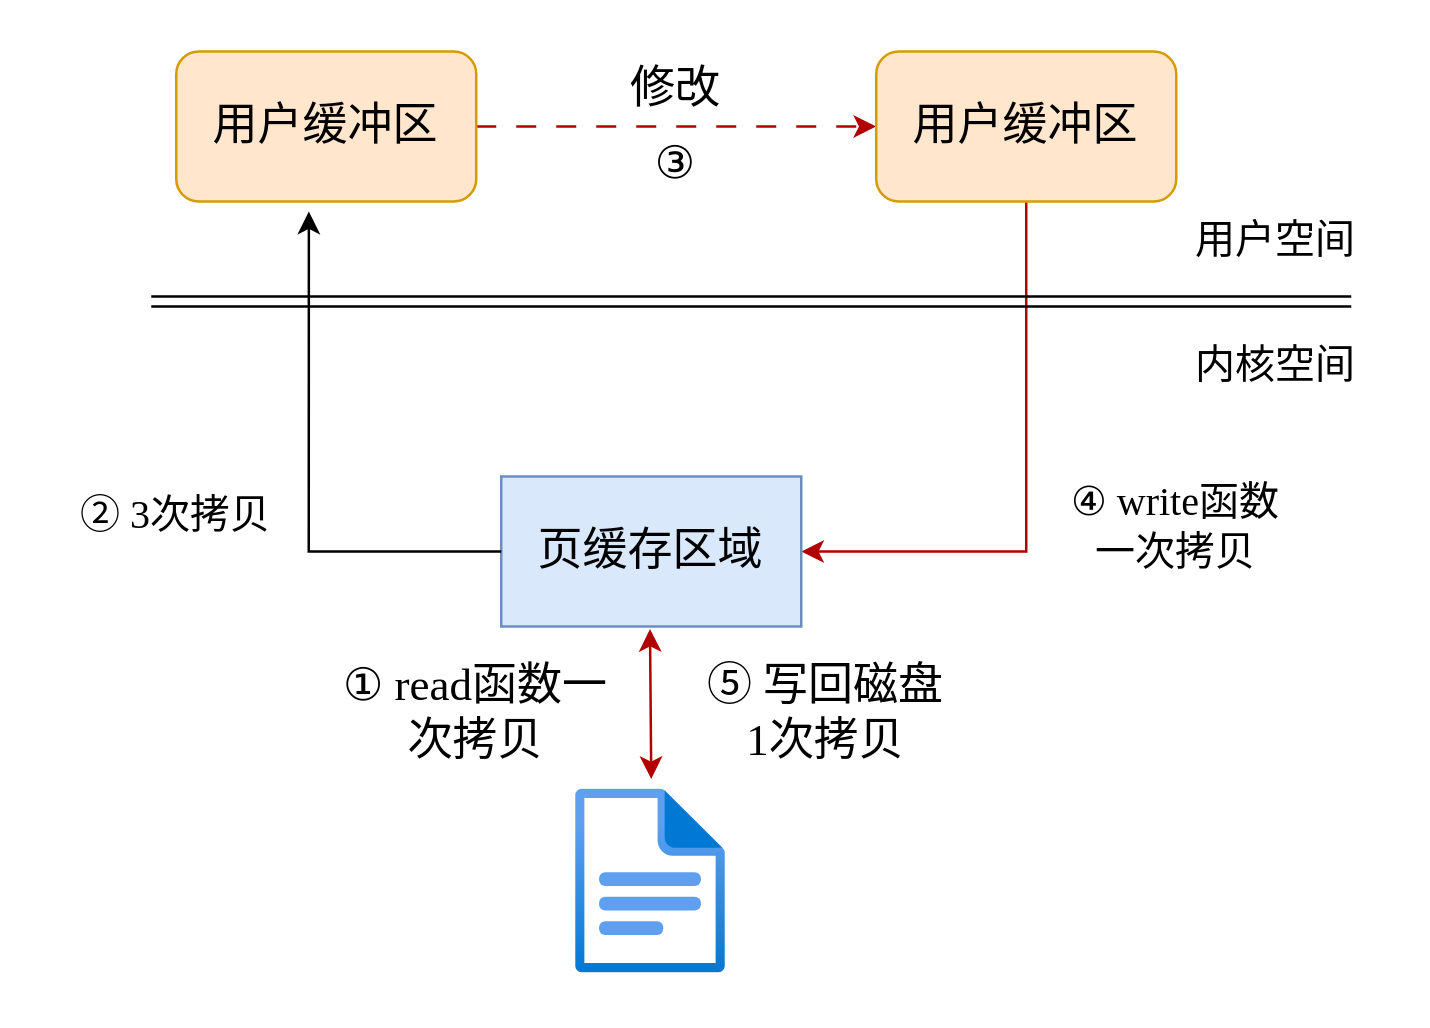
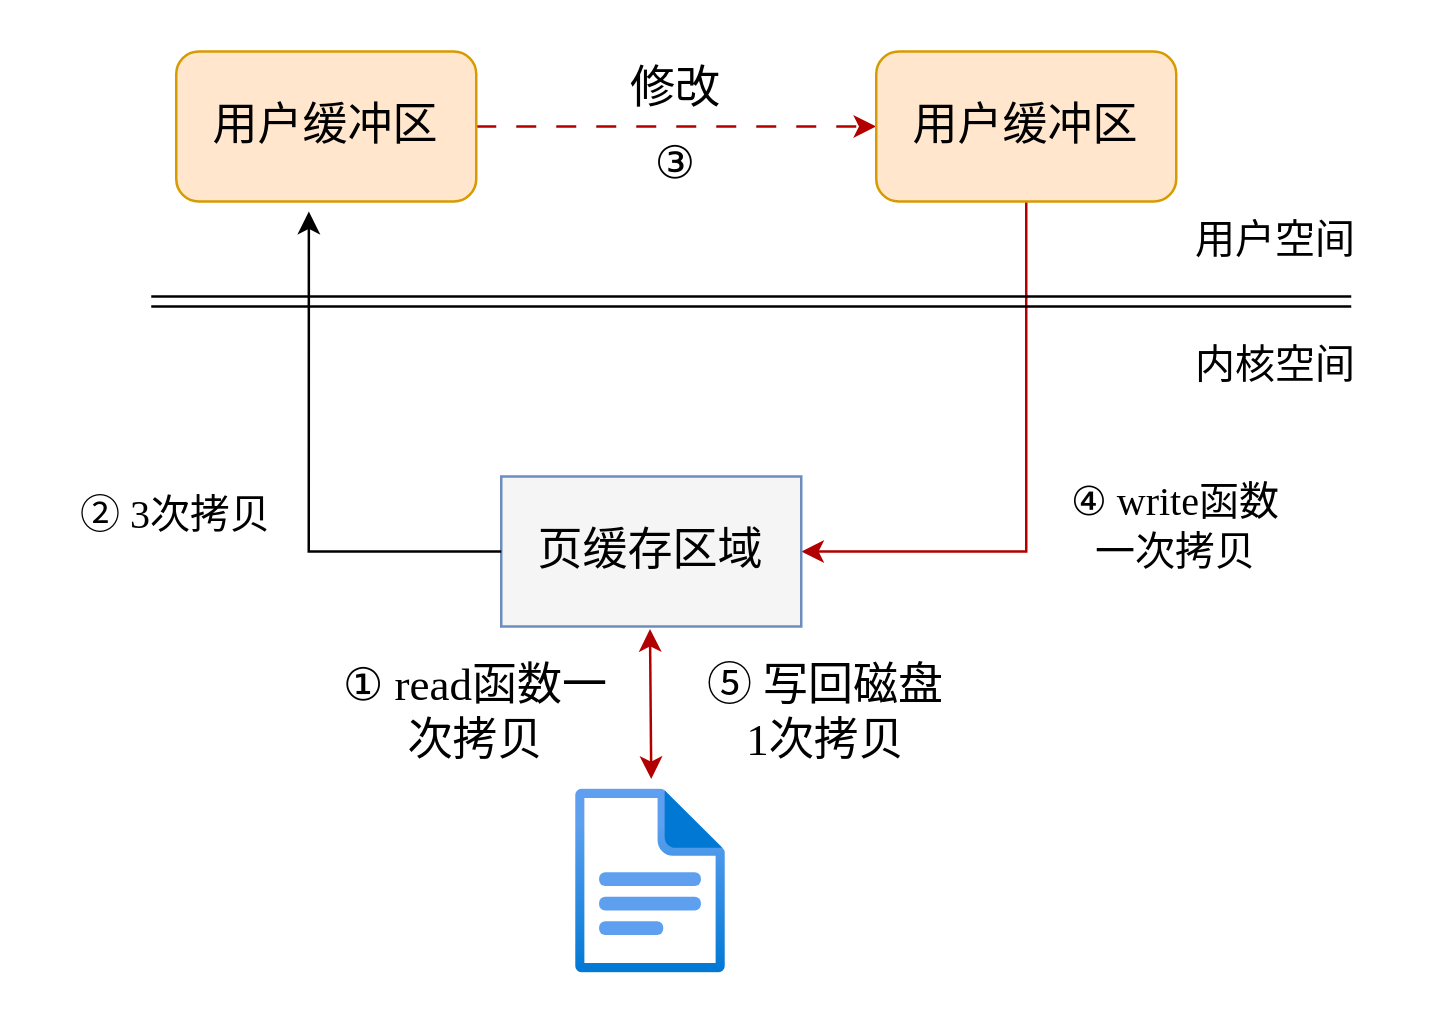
(651, 551) -> (651, 551)
